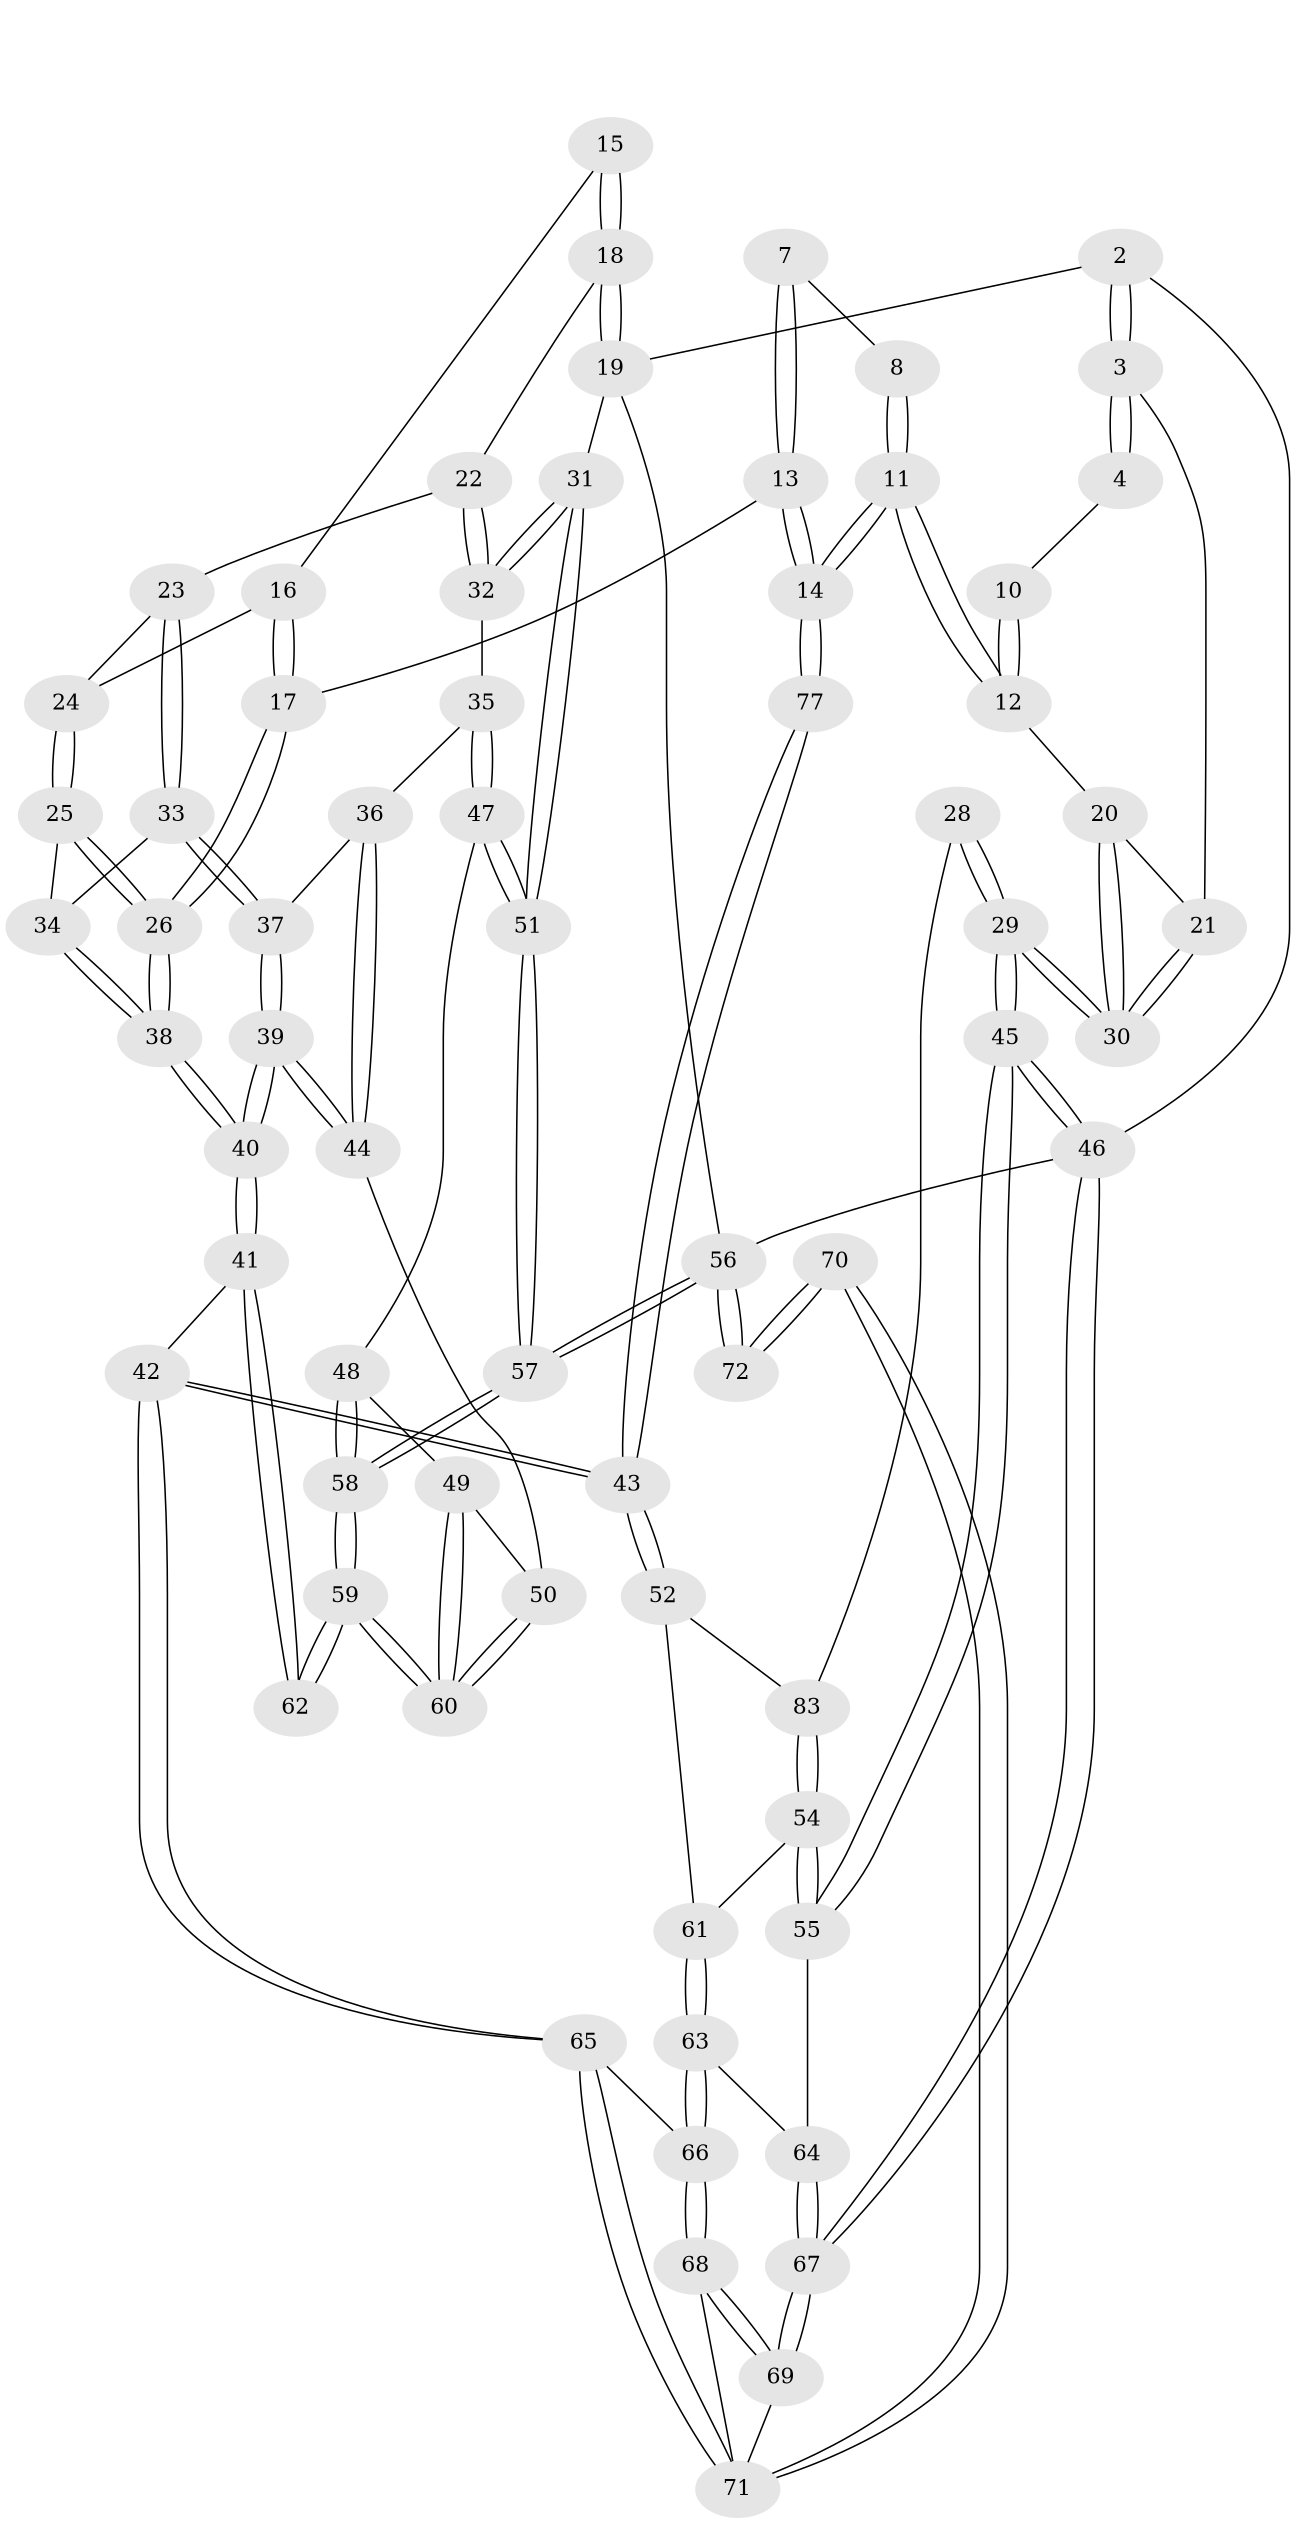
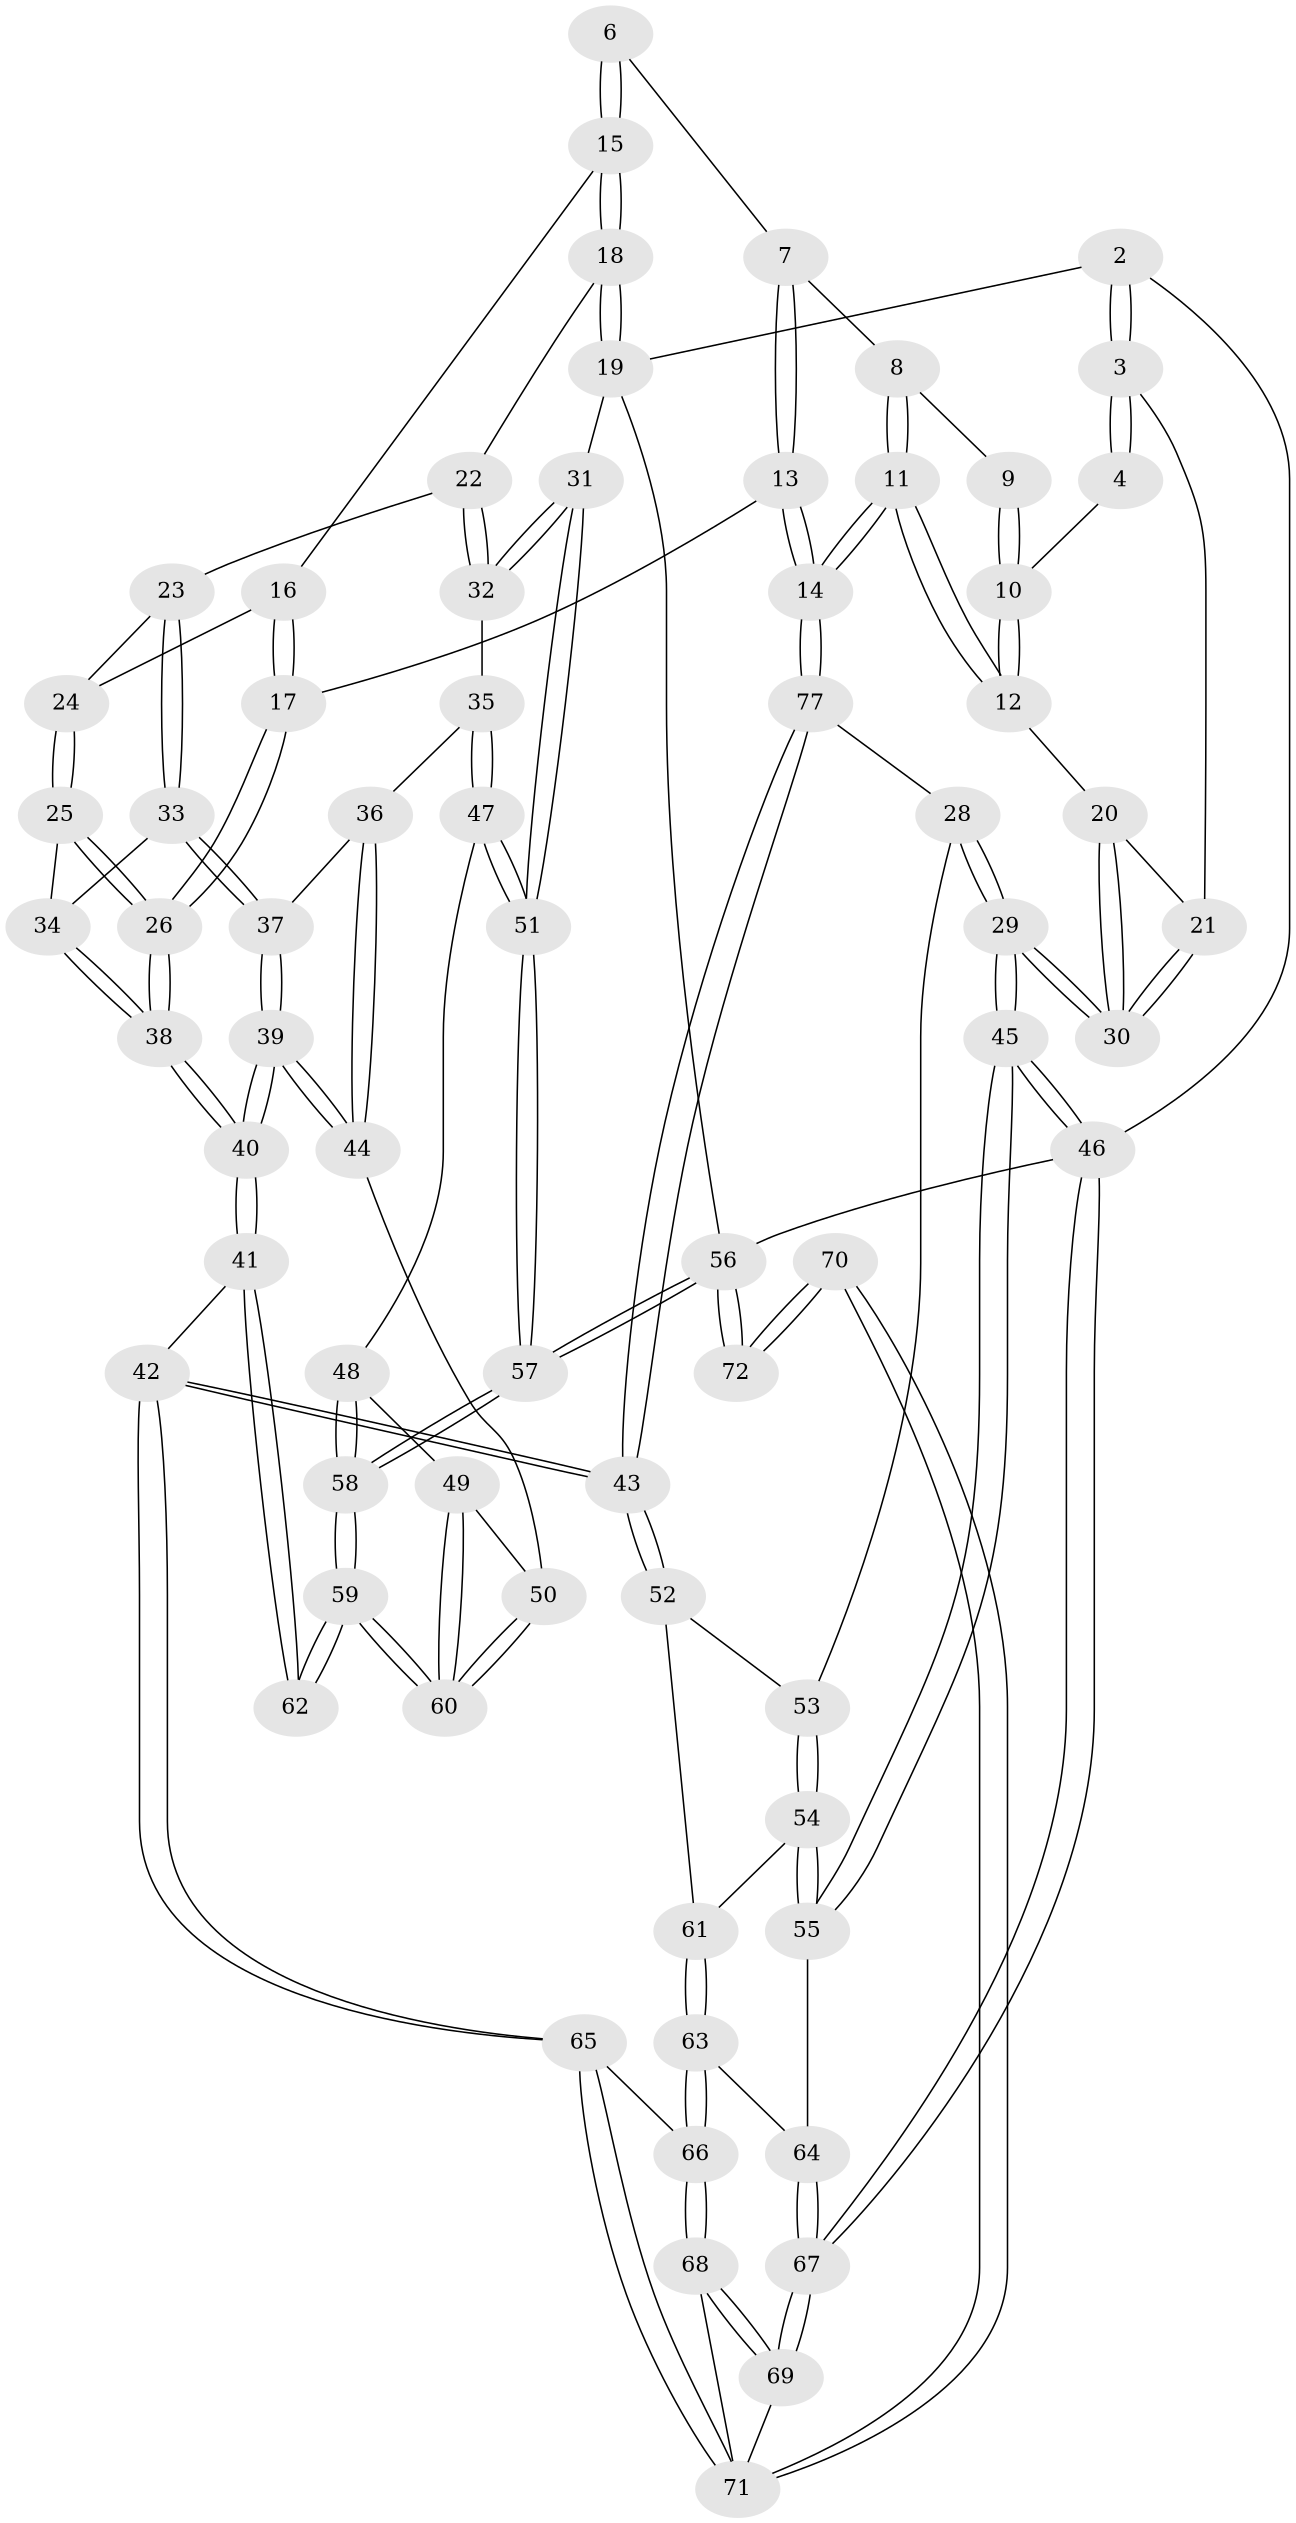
none -> (611, 34)
none -> (1009, 480)
none -> (884, 759)
(808, 1708) -> (808, 1708)
